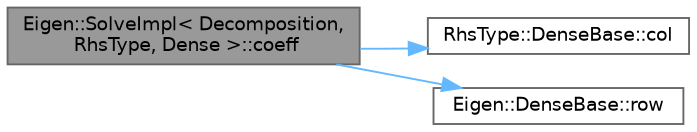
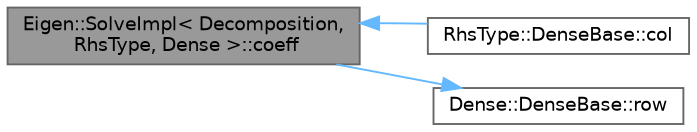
(384, 49) -> (404, 23)
(558, 106) -> (558, 106)
